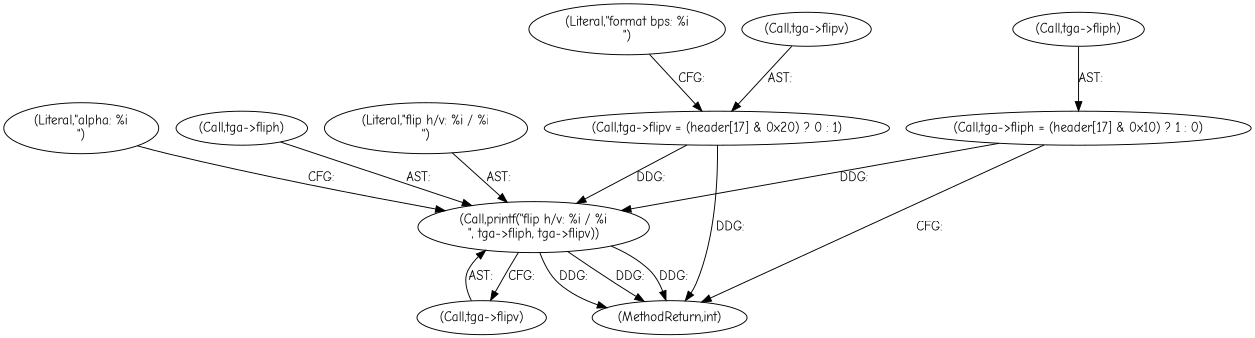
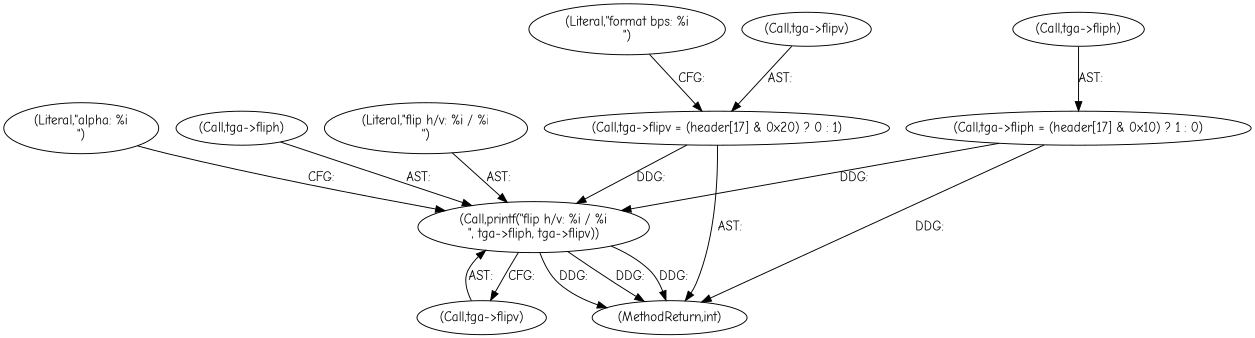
(732, 227) -> (732, 227)
(932, 227) -> (932, 227)
